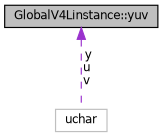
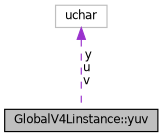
(81, 74) -> (81, 74)
